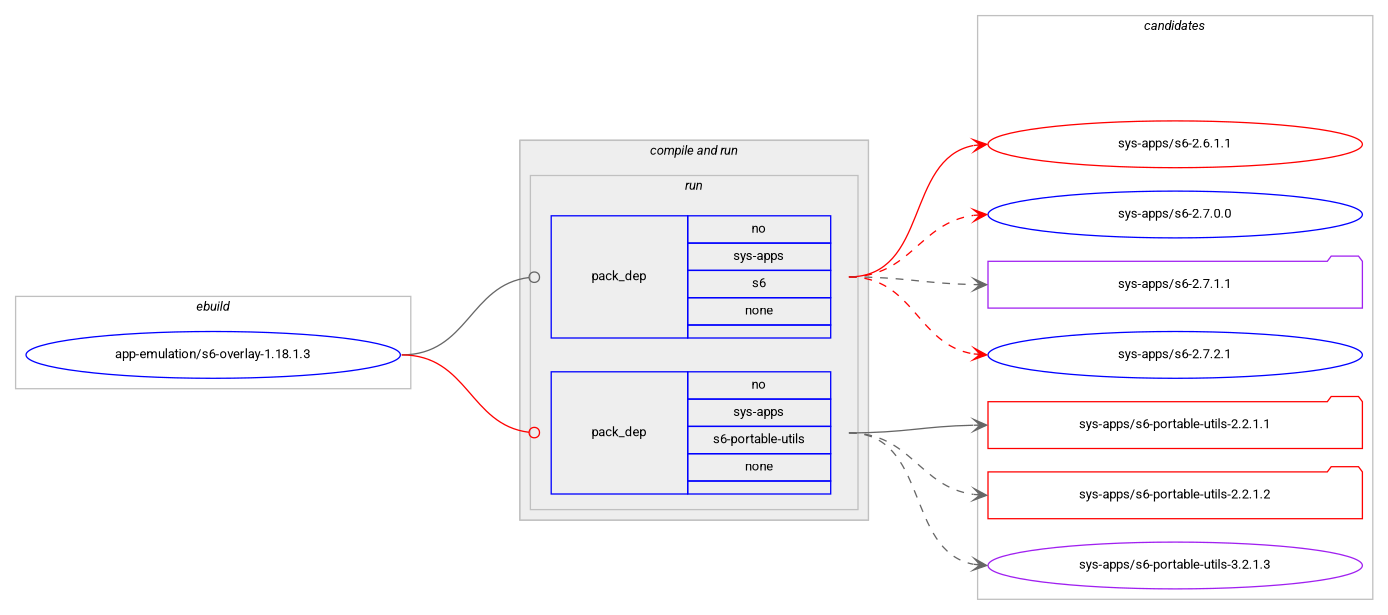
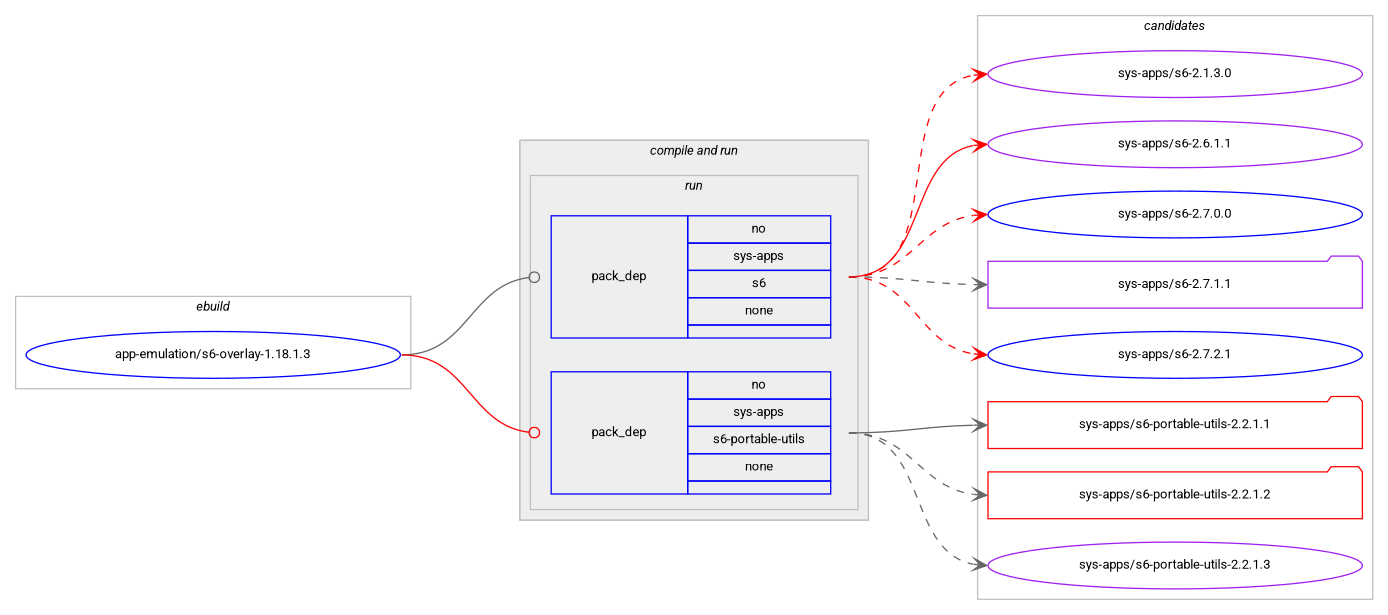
none -> (1175, 74)
(1175, 144) -> (1175, 144)
(1175, 565) -> (1175, 565)
